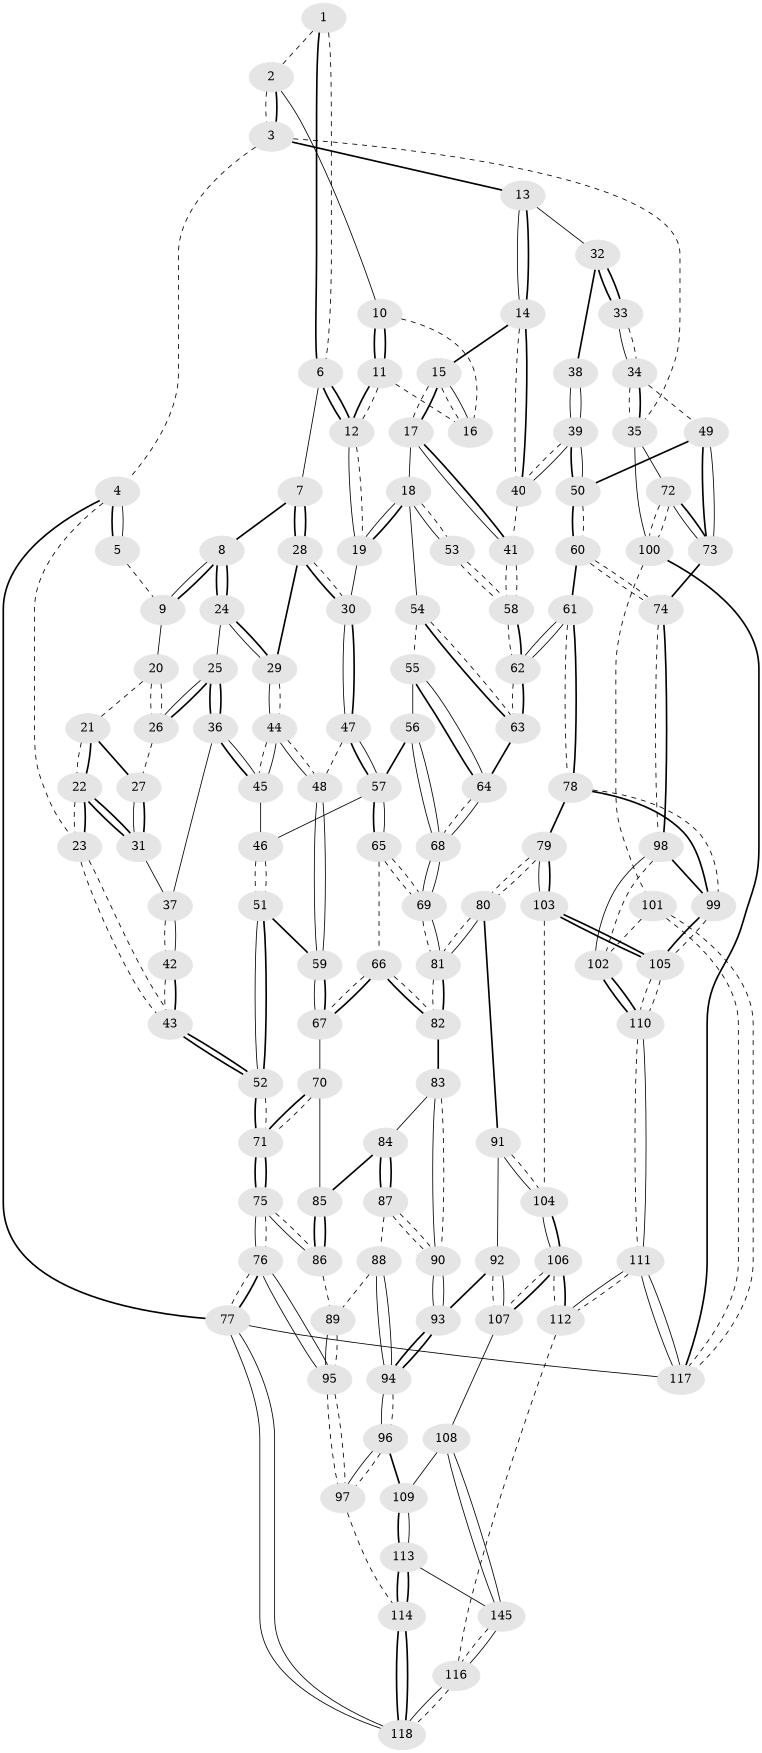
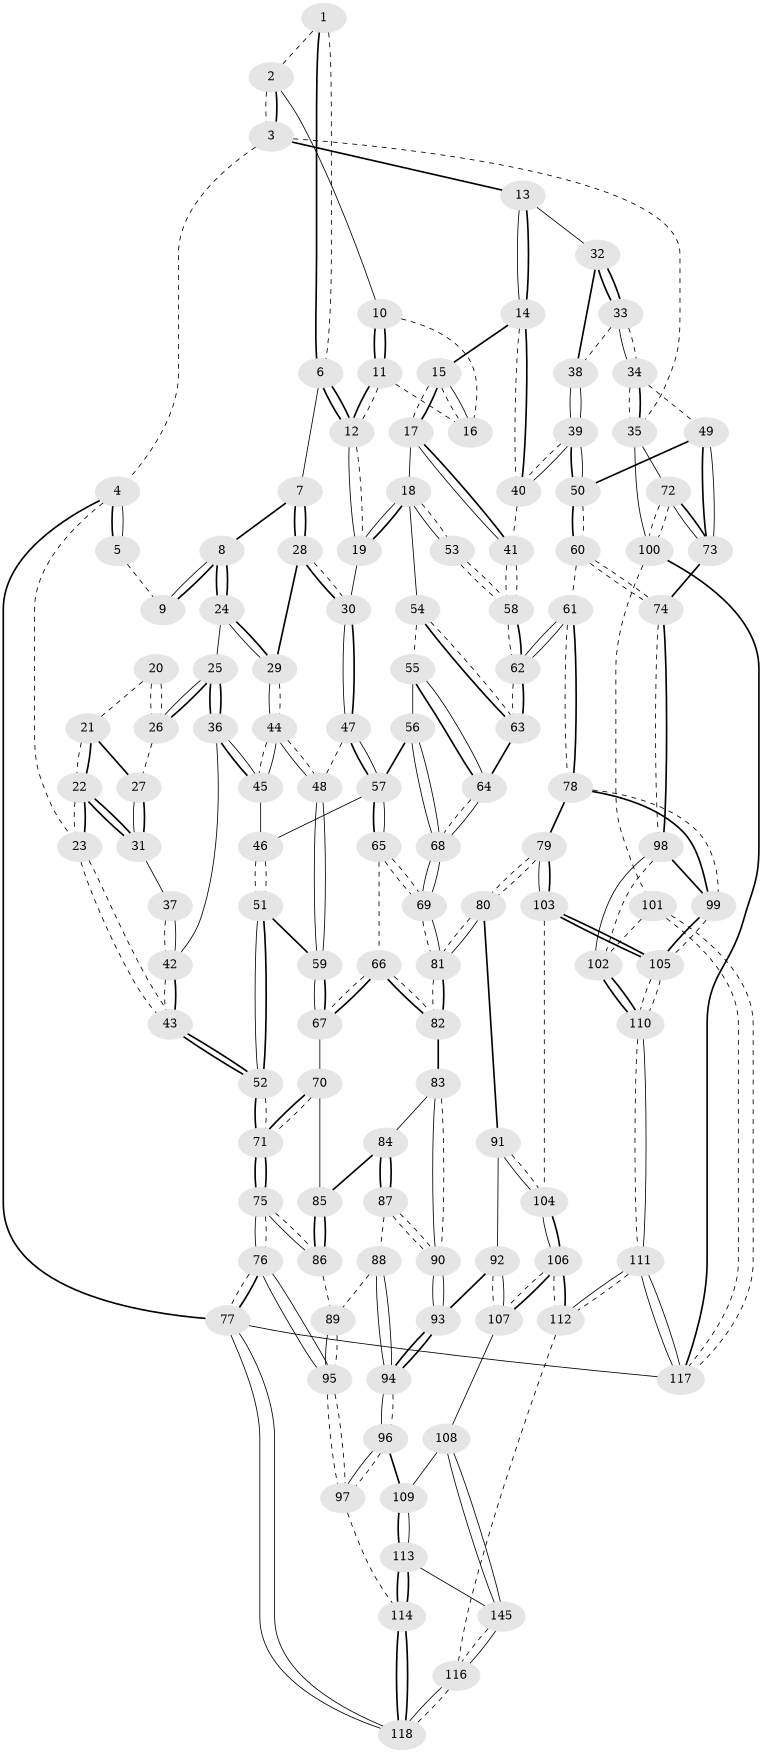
none -> (598, 344)
(574, 580) -> (574, 580)
(160, 640) -> none
(192, 817) -> (215, 851)
